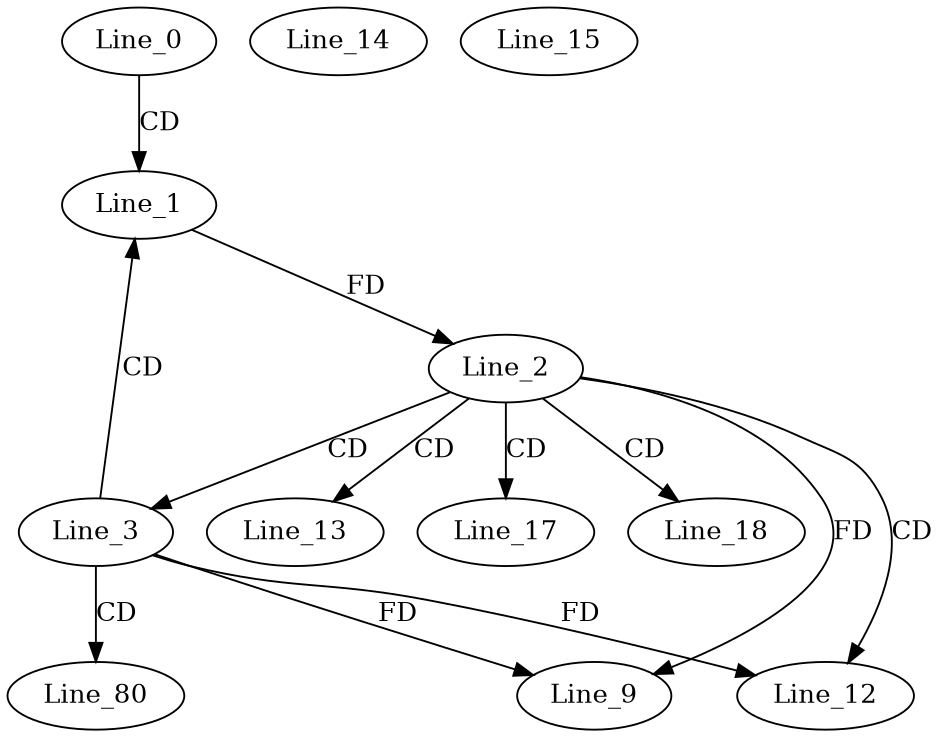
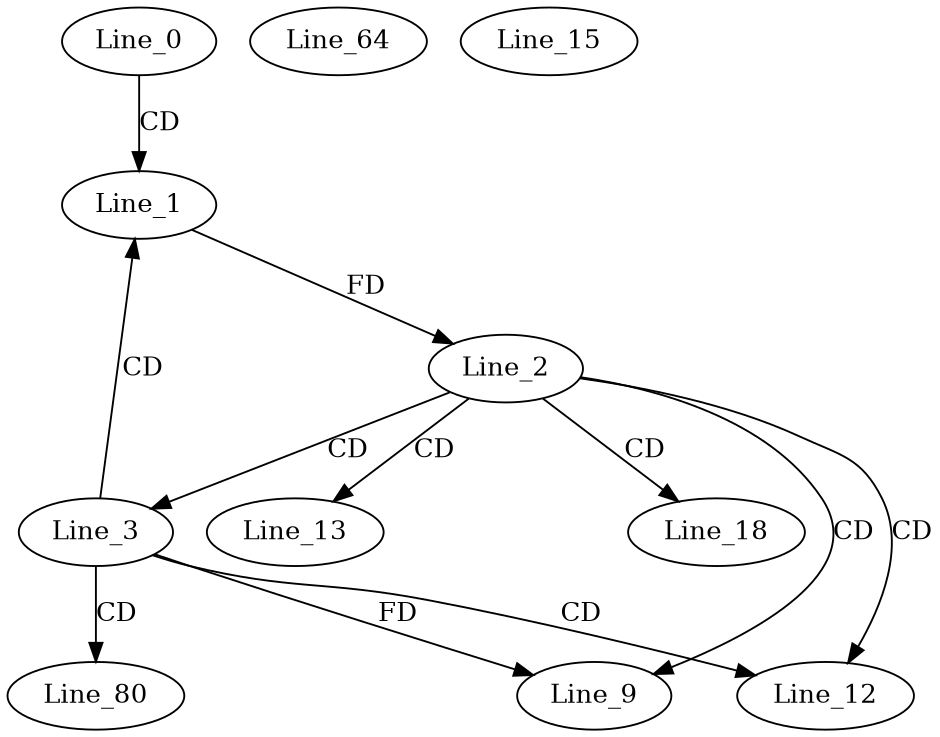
(338, 41) -> (338, 41)
(506, 532) -> none
(854, 532) -> (854, 532)
(581, 614) -> (581, 614)
